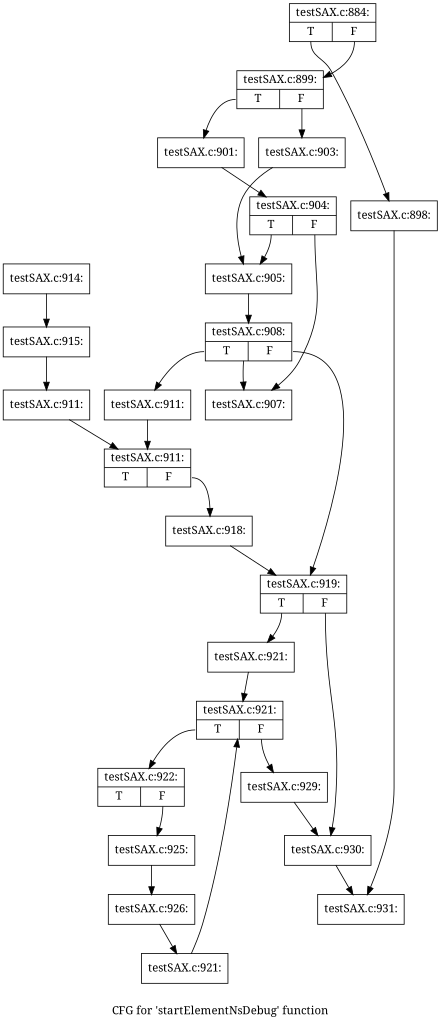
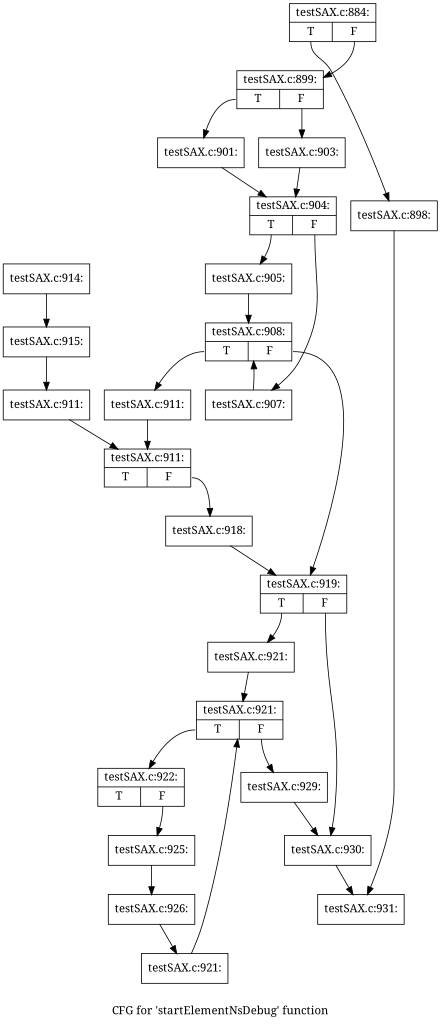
(240, 205) -> (298, 178)
(243, 371) -> (254, 380)
